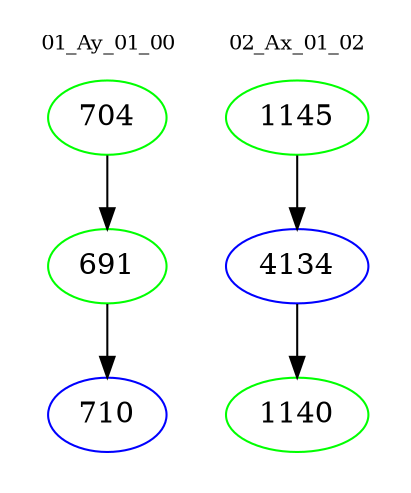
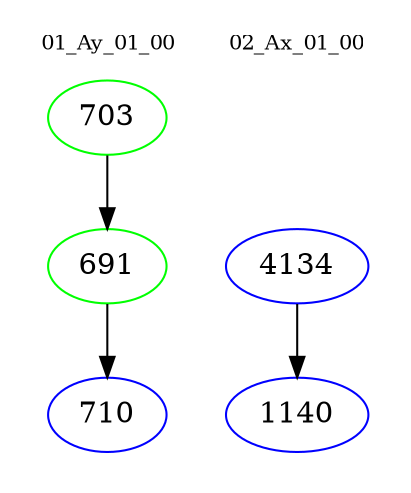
(297, 44) -> (297, 44)
(107, 118) -> (107, 118)
(297, 118) -> none
(297, 415) -> (297, 415)
